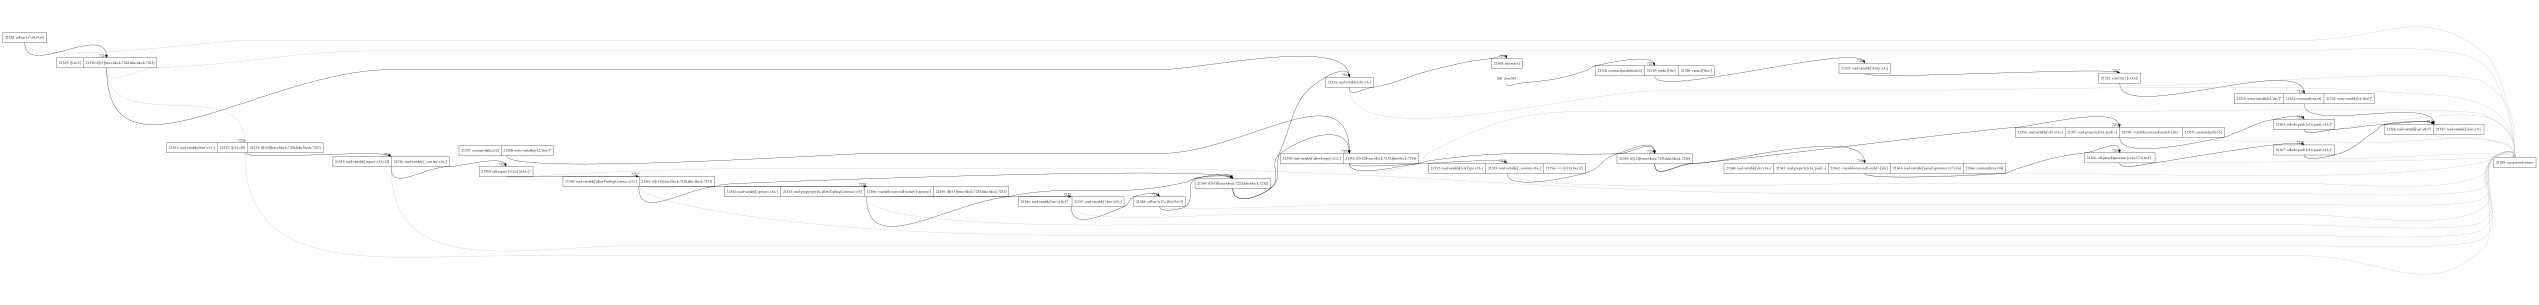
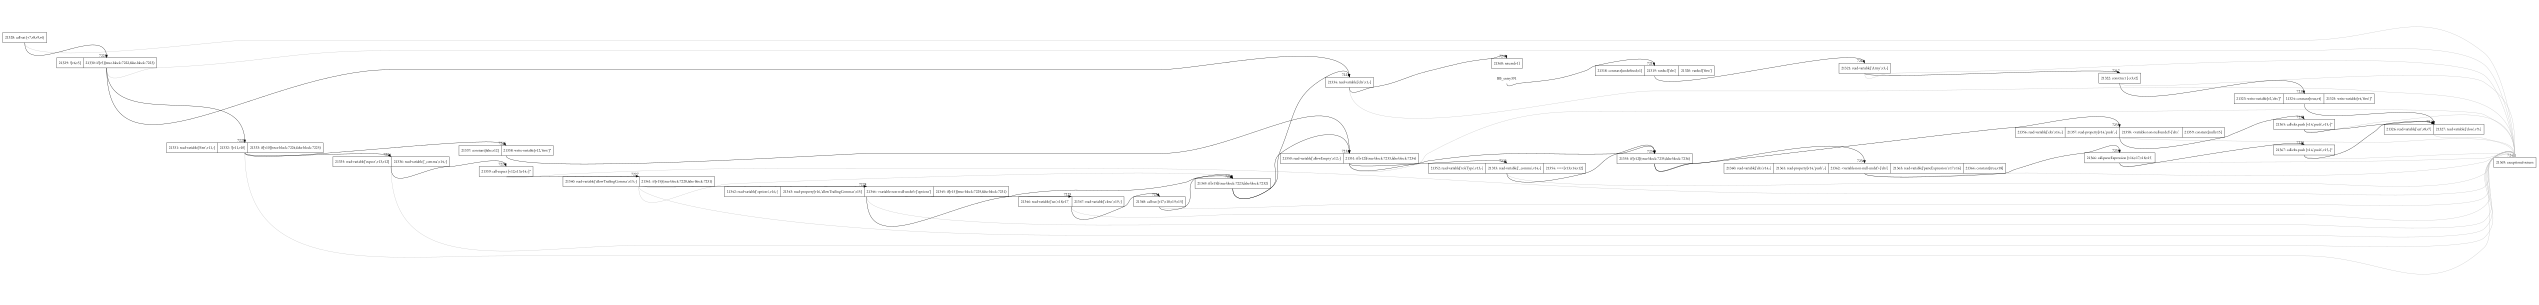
none -> (2216, 62)
(1507, 78) -> (1507, 78)
(174, 105) -> (174, 105)
none -> (374, 149)
(928, 177) -> (928, 177)
